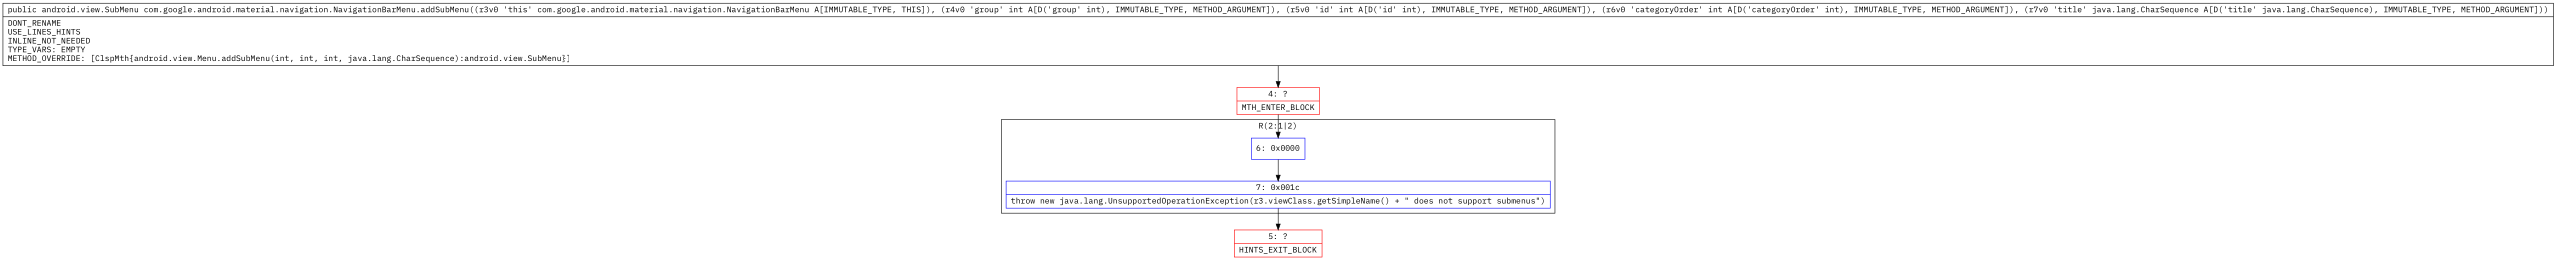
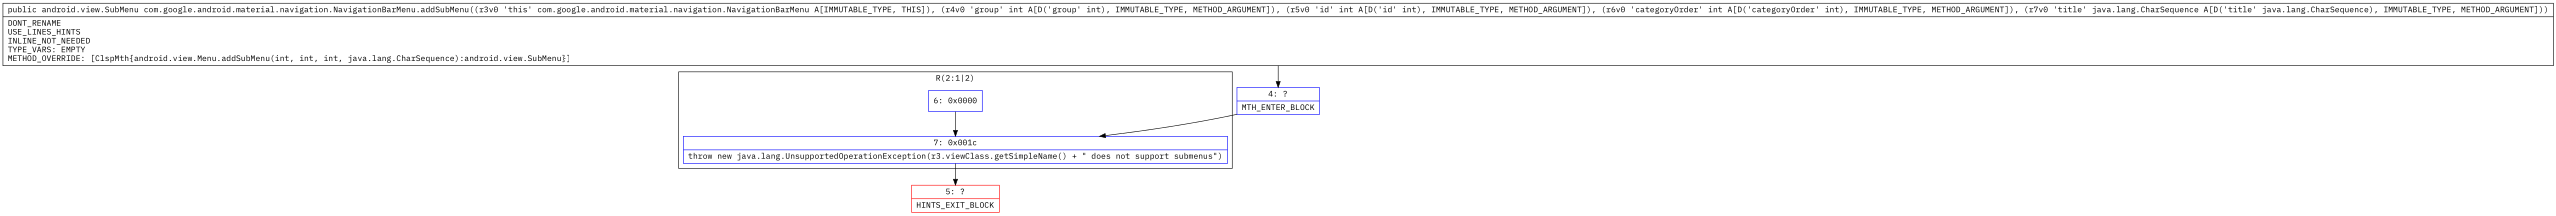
(1278, 101) -> (1278, 101)
(1278, 123) -> (1171, 126)
